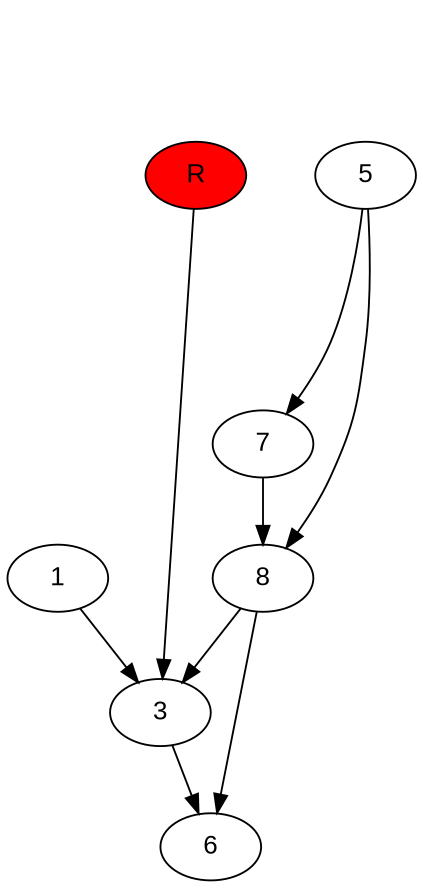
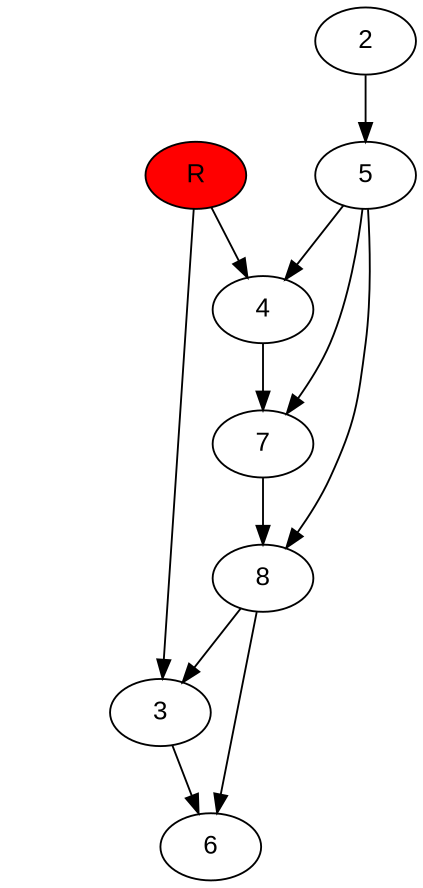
none -> (366, 41)
none -> (263, 310)
(58, 578) -> none
